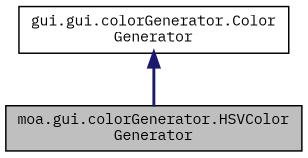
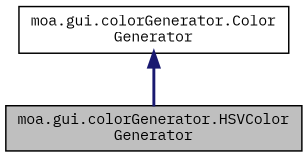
(154, 30) -> (154, 30)
